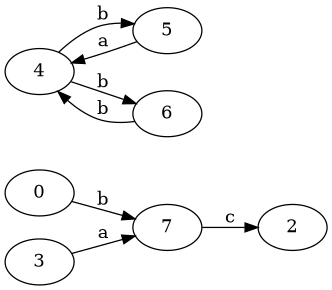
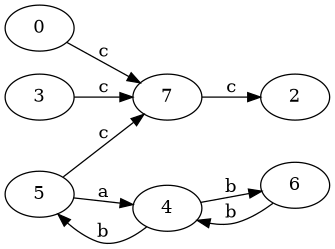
none -> (98, 150)
(103, 200) -> (103, 52)
(103, 233) -> (103, 88)
